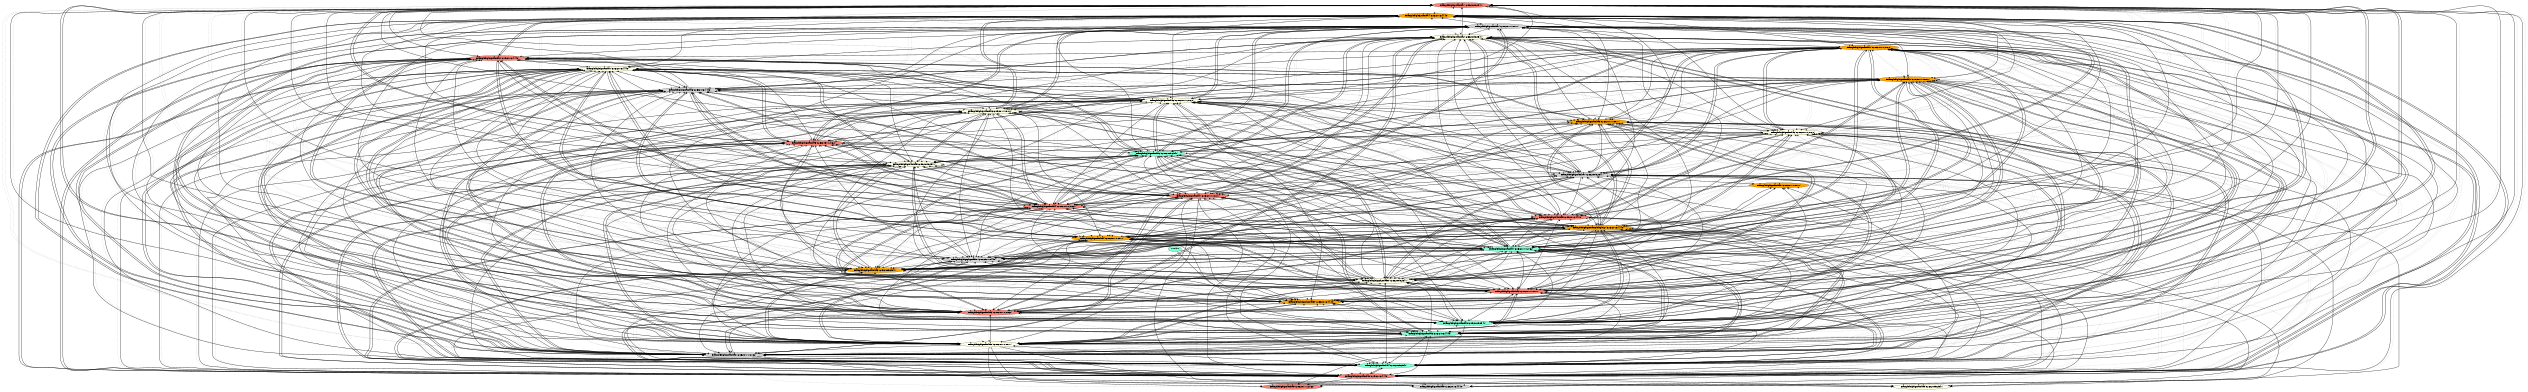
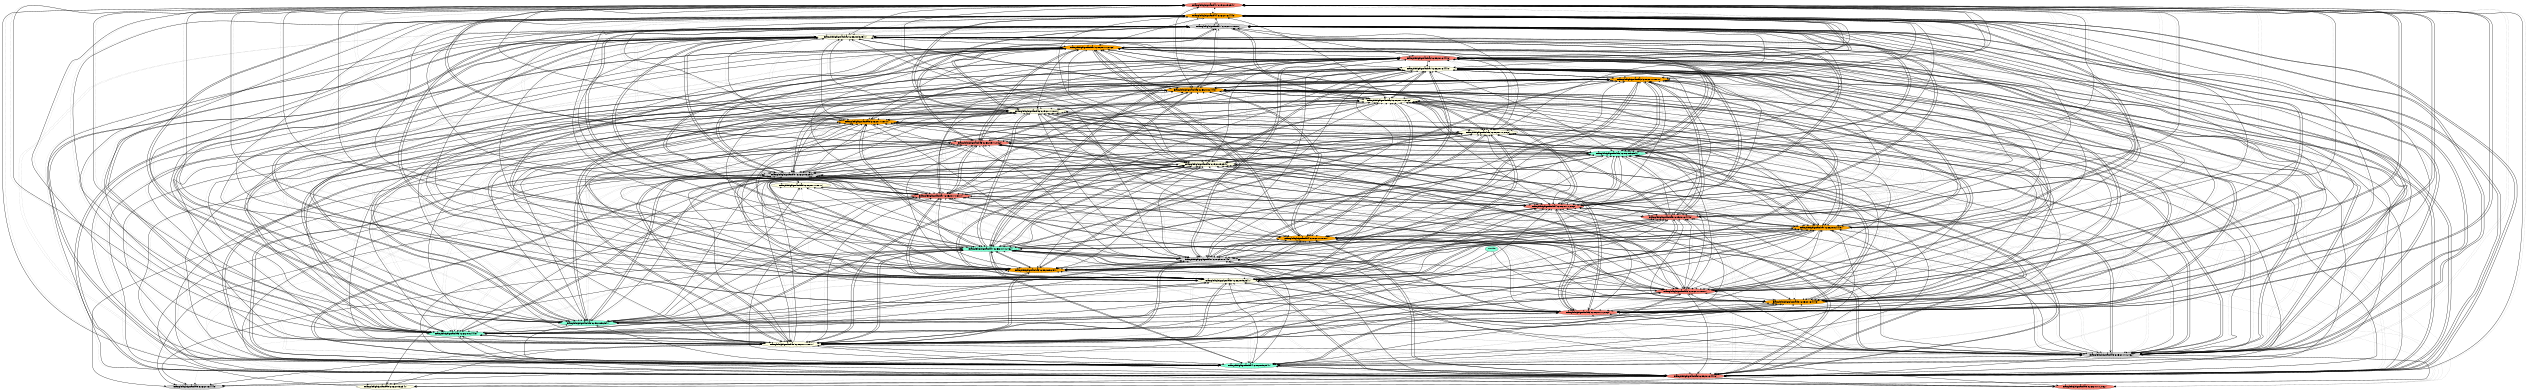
(690, 90) -> (1195, 90)
(1779, 185) -> (801, 185)
(2284, 217) -> (338, 237)
(1599, 228) -> (1821, 228)
